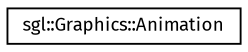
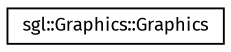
(124, 26) -> (116, 26)
